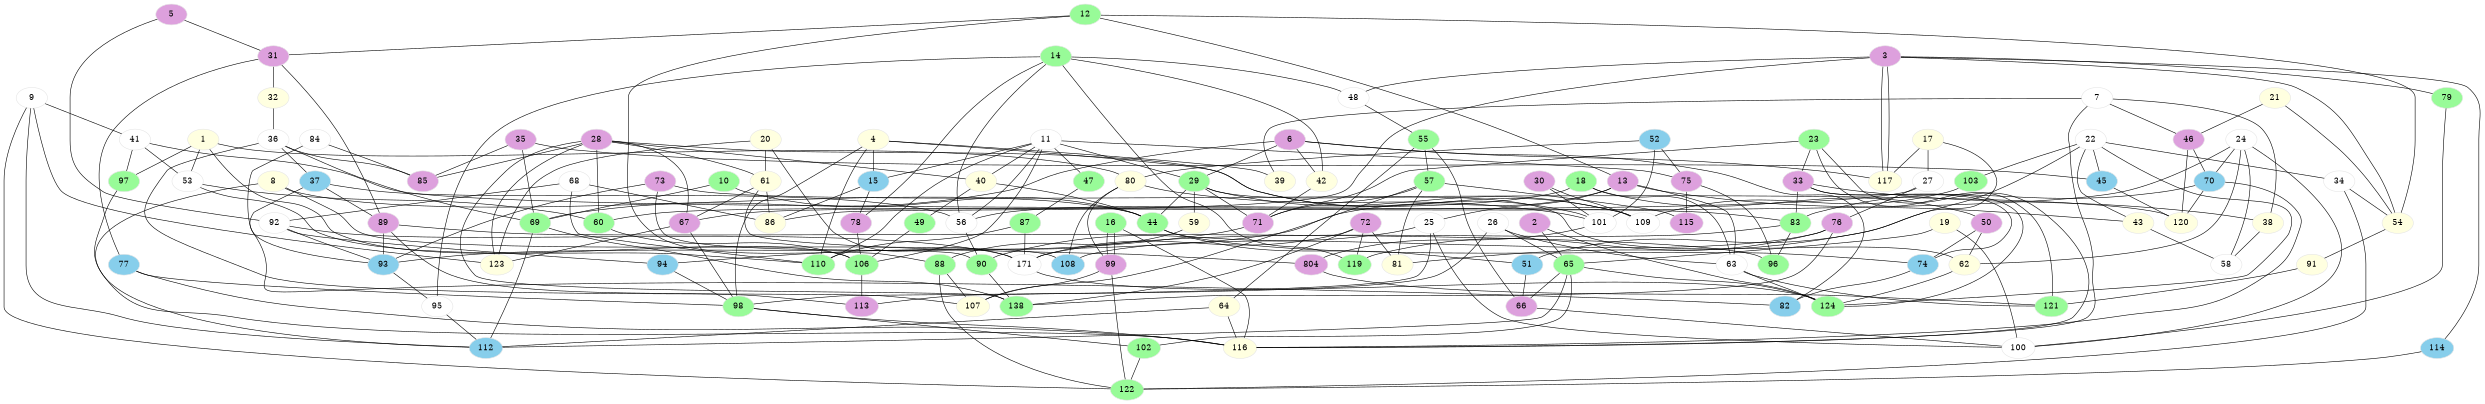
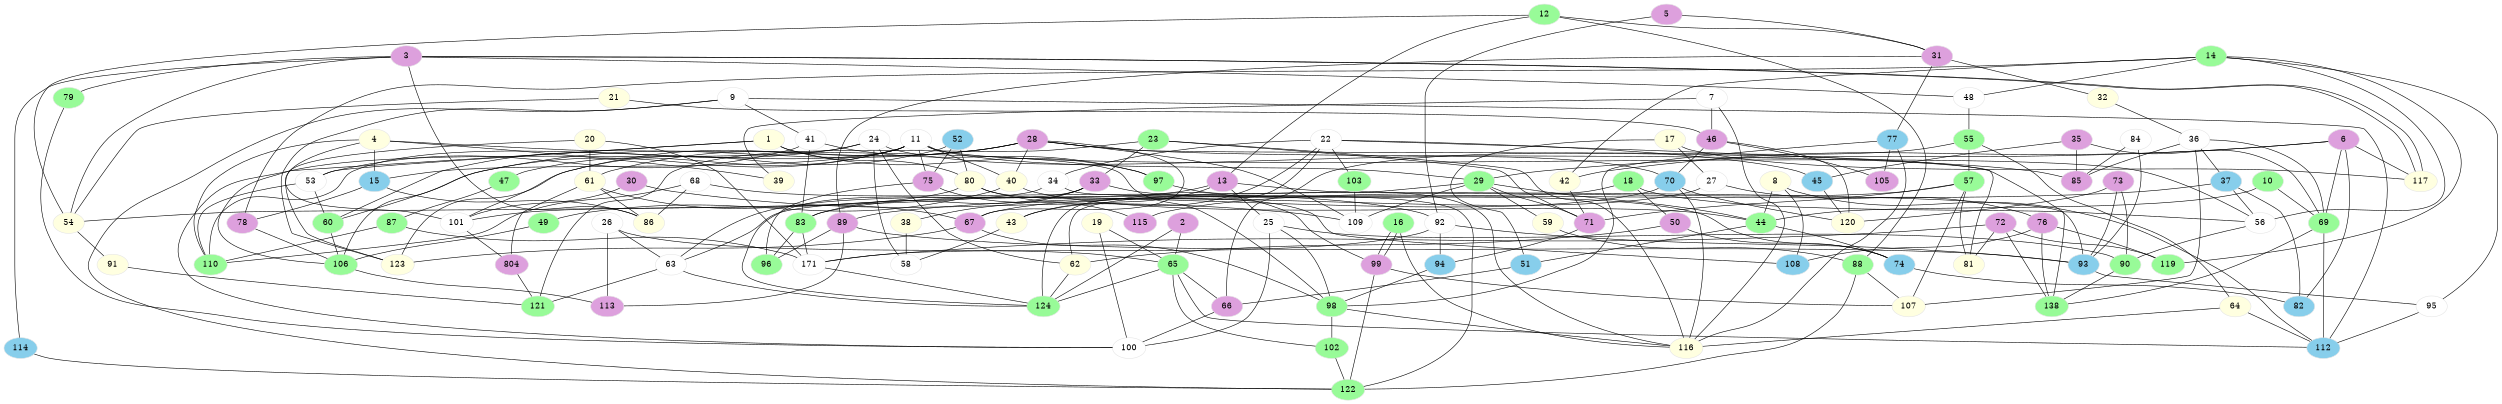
(2232, 114) -> none
none -> (1882, 181)
